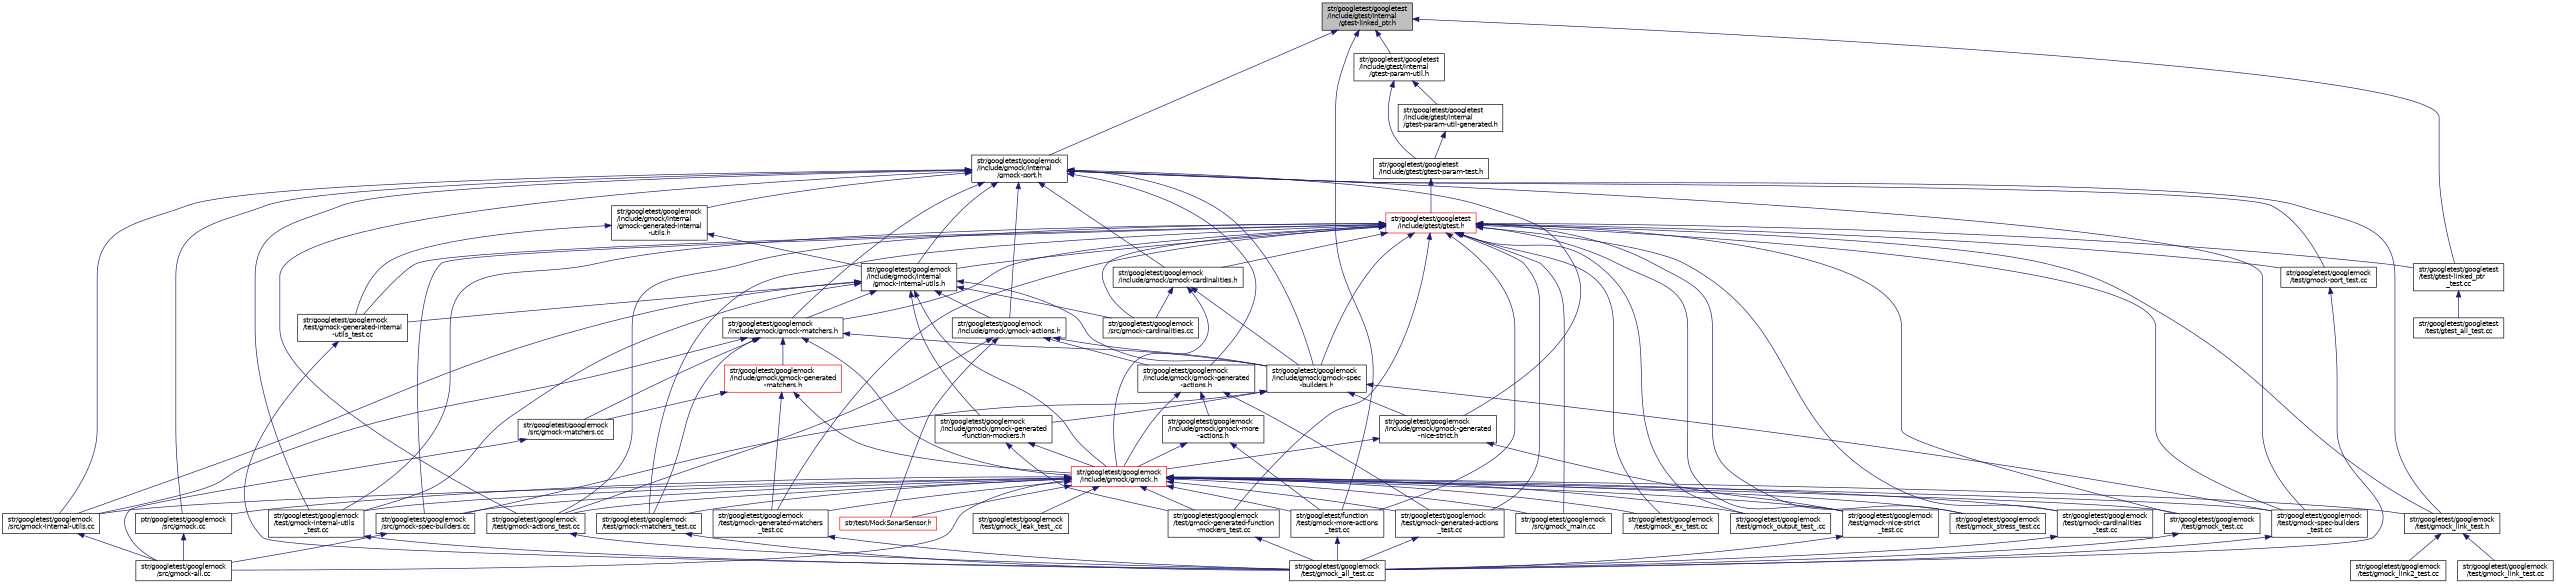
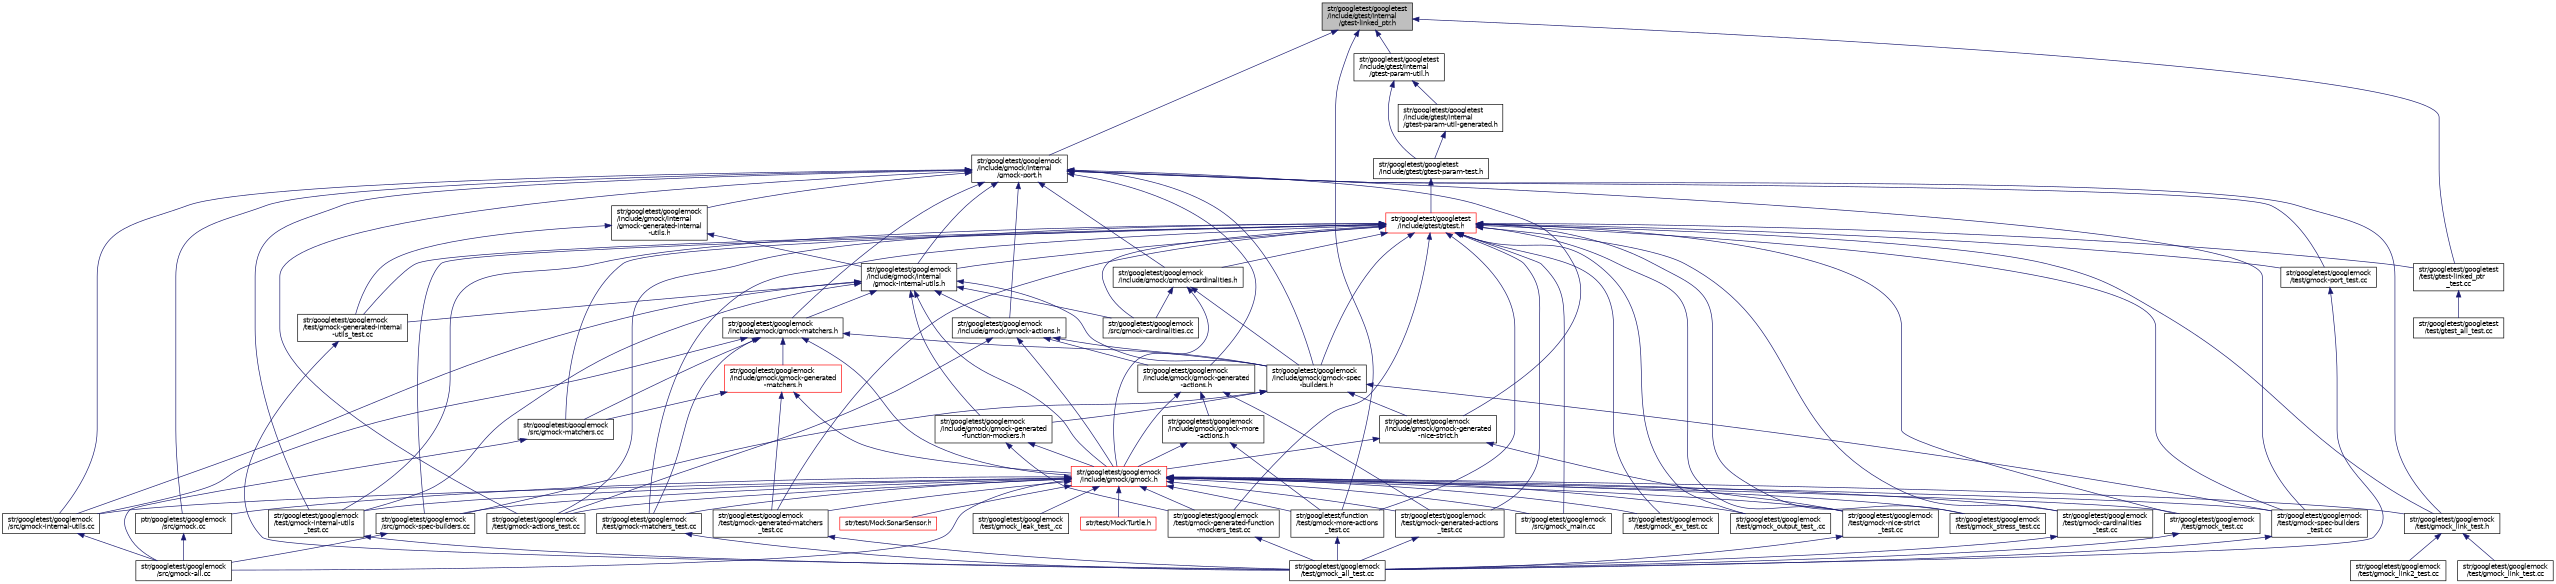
(999, 270) -> (915, 238)
(927, 420) -> (1067, 400)
none -> (1118, 524)
(790, 553) -> none
